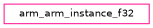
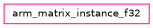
(77, 14) -> (77, 14)
